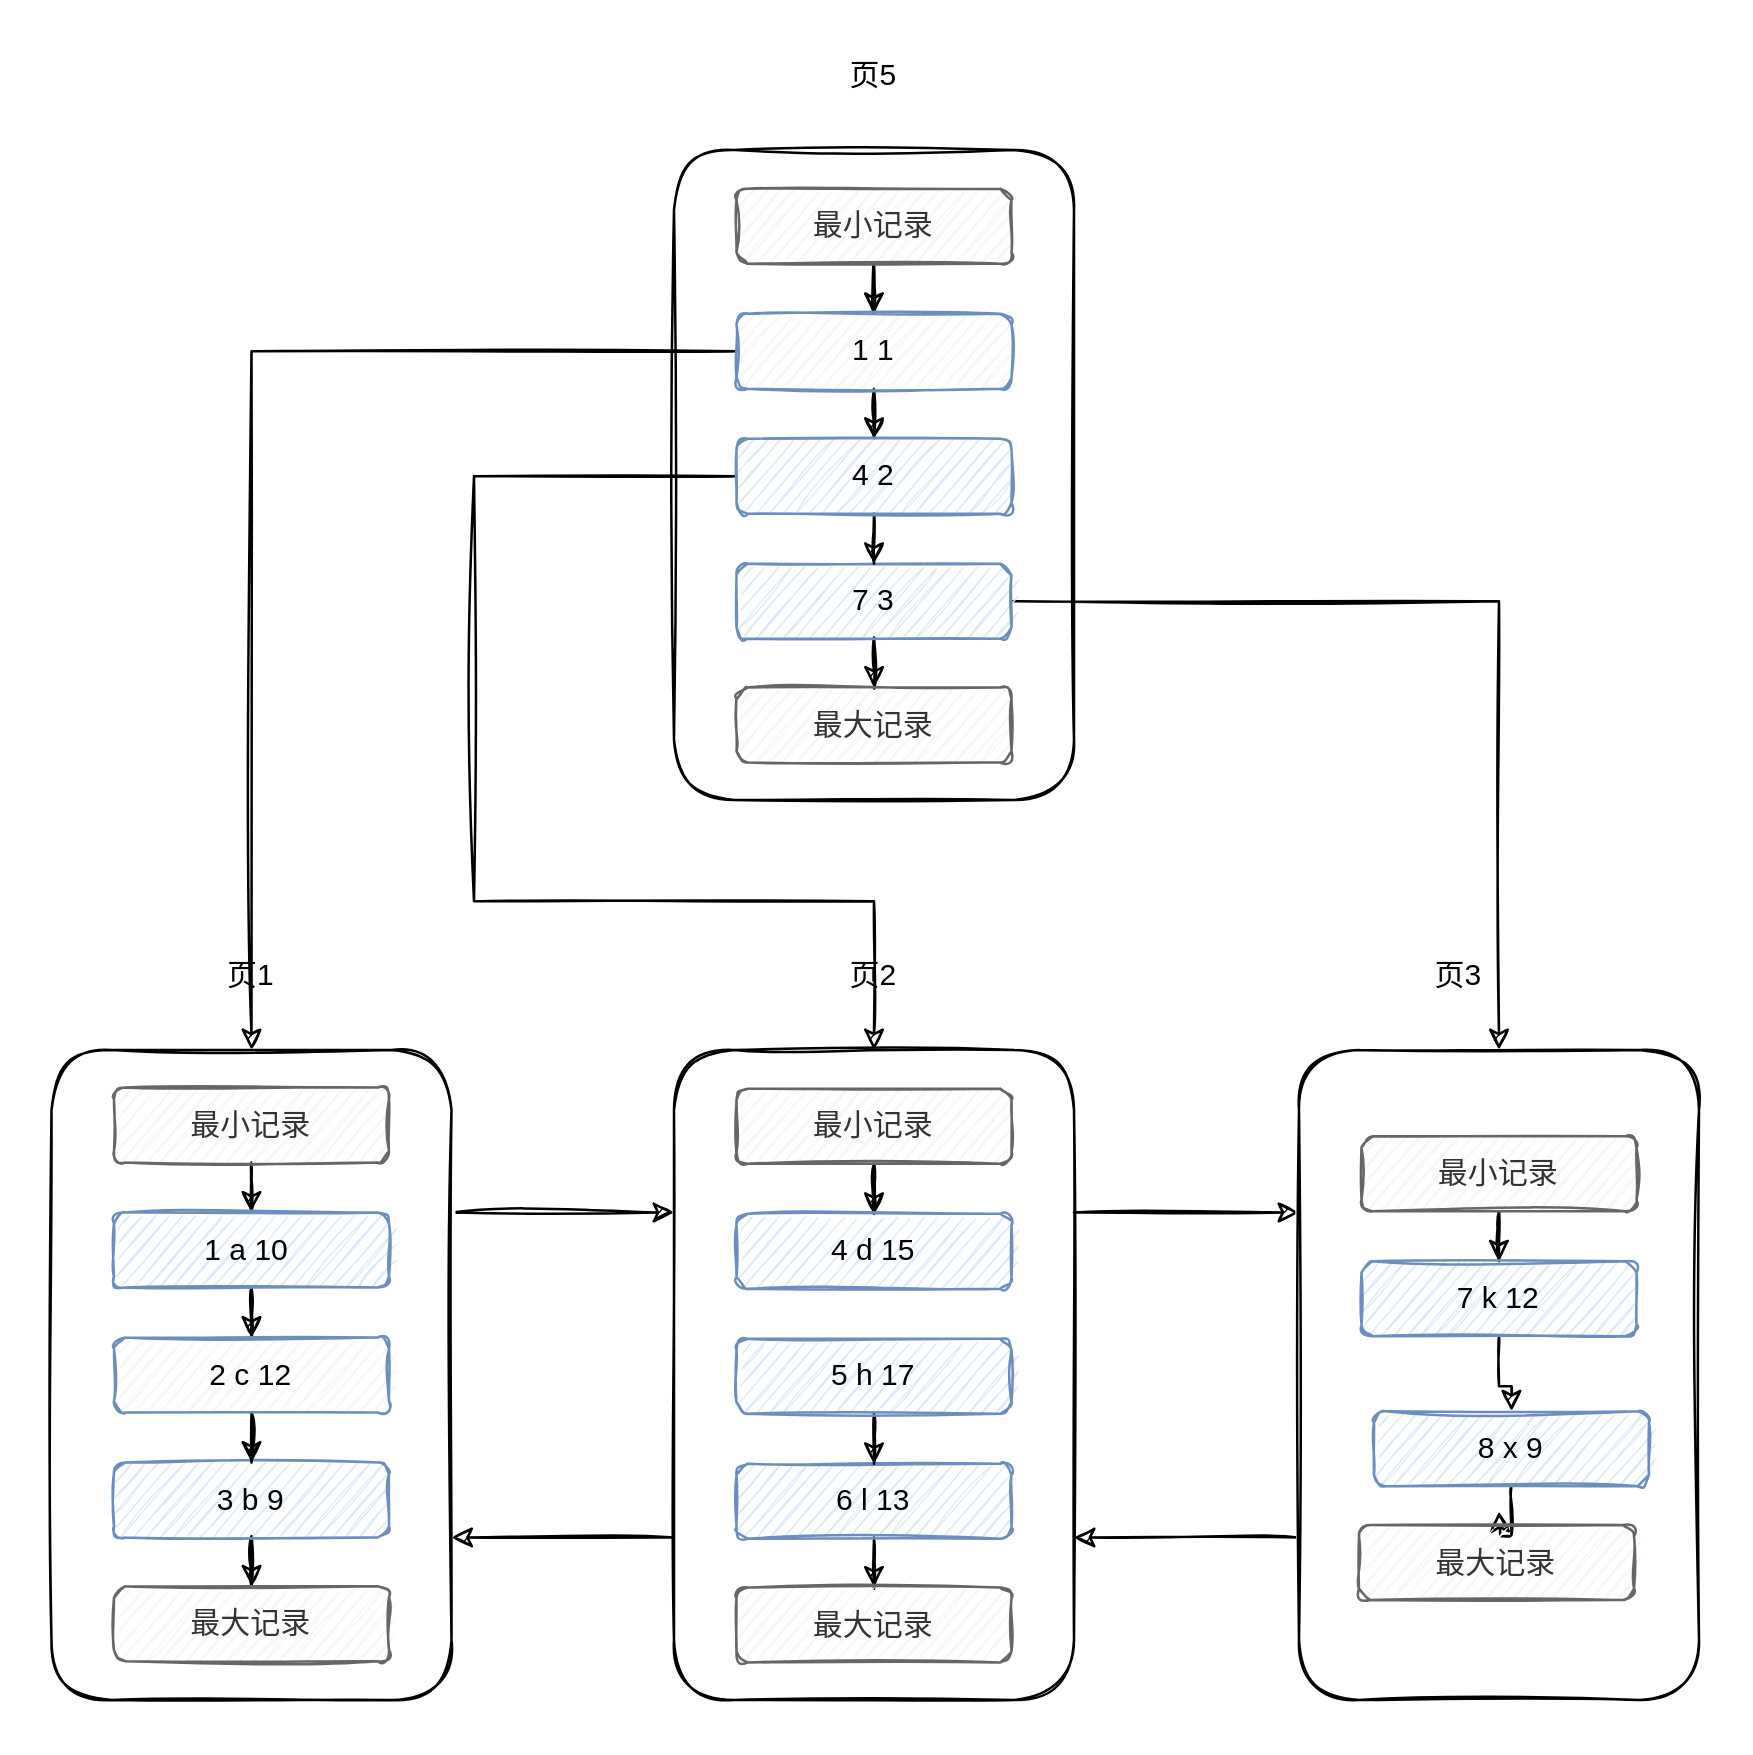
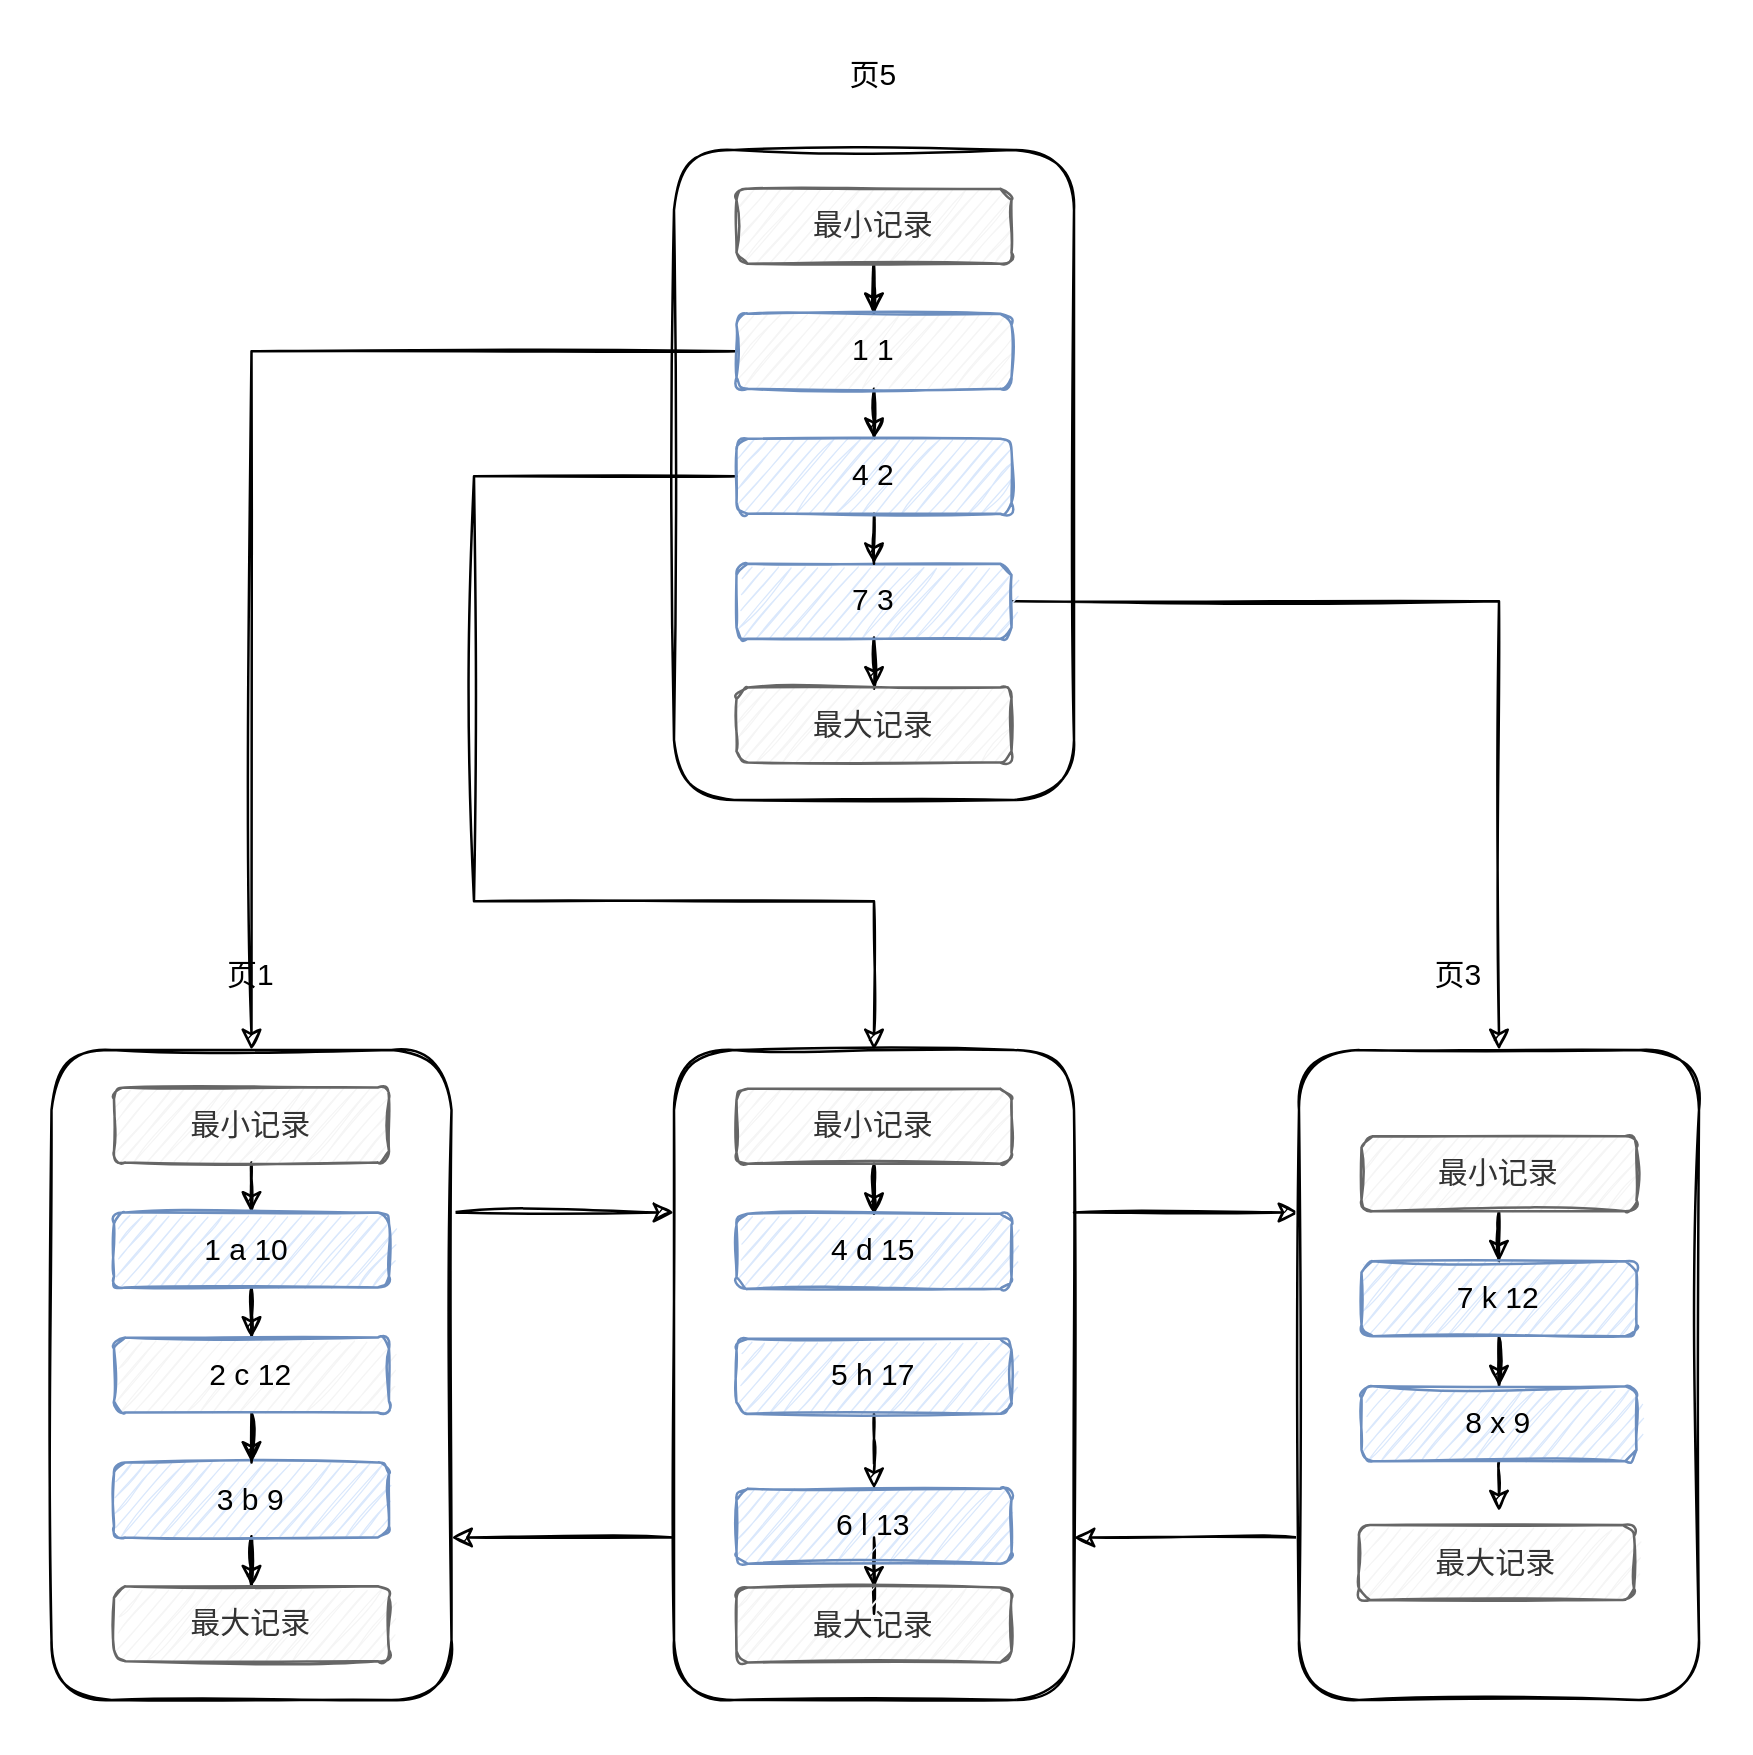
(874, 976) -> none
(1511, 1449) -> (1499, 1424)
(874, 1501) -> (874, 1526)
